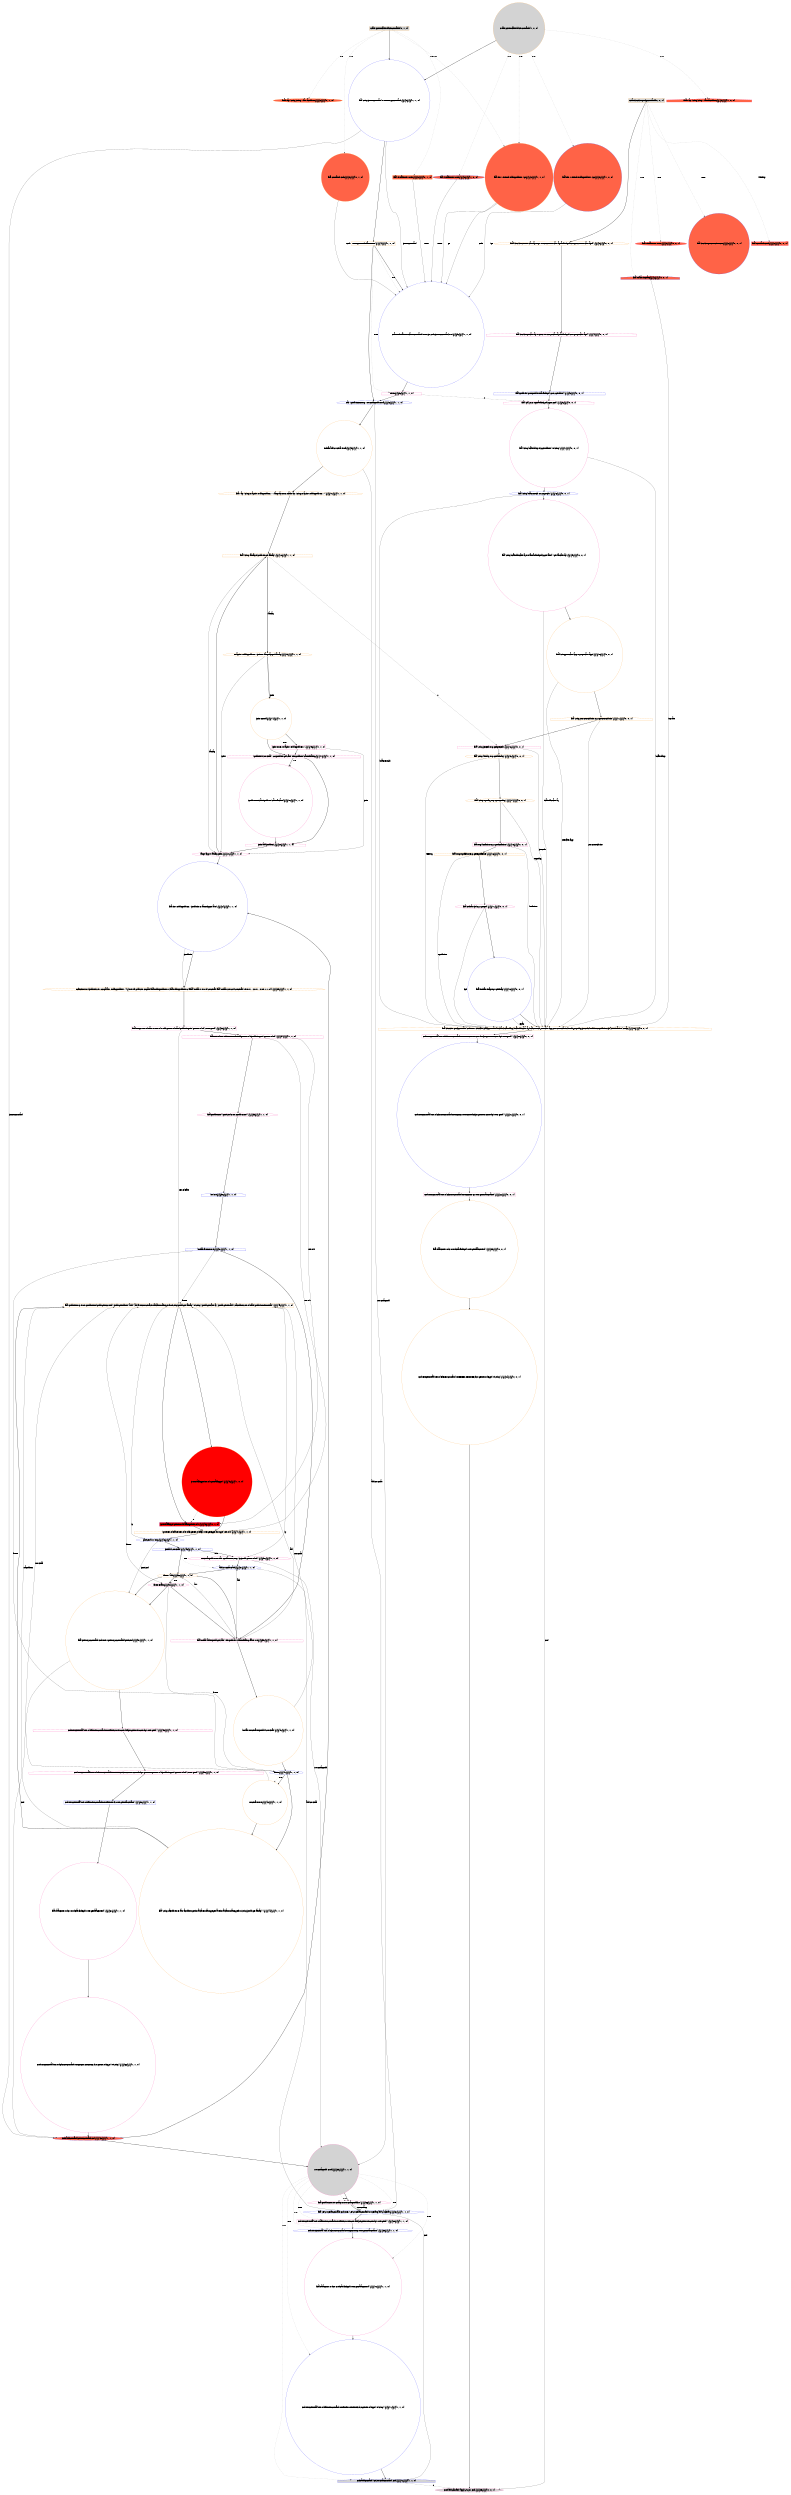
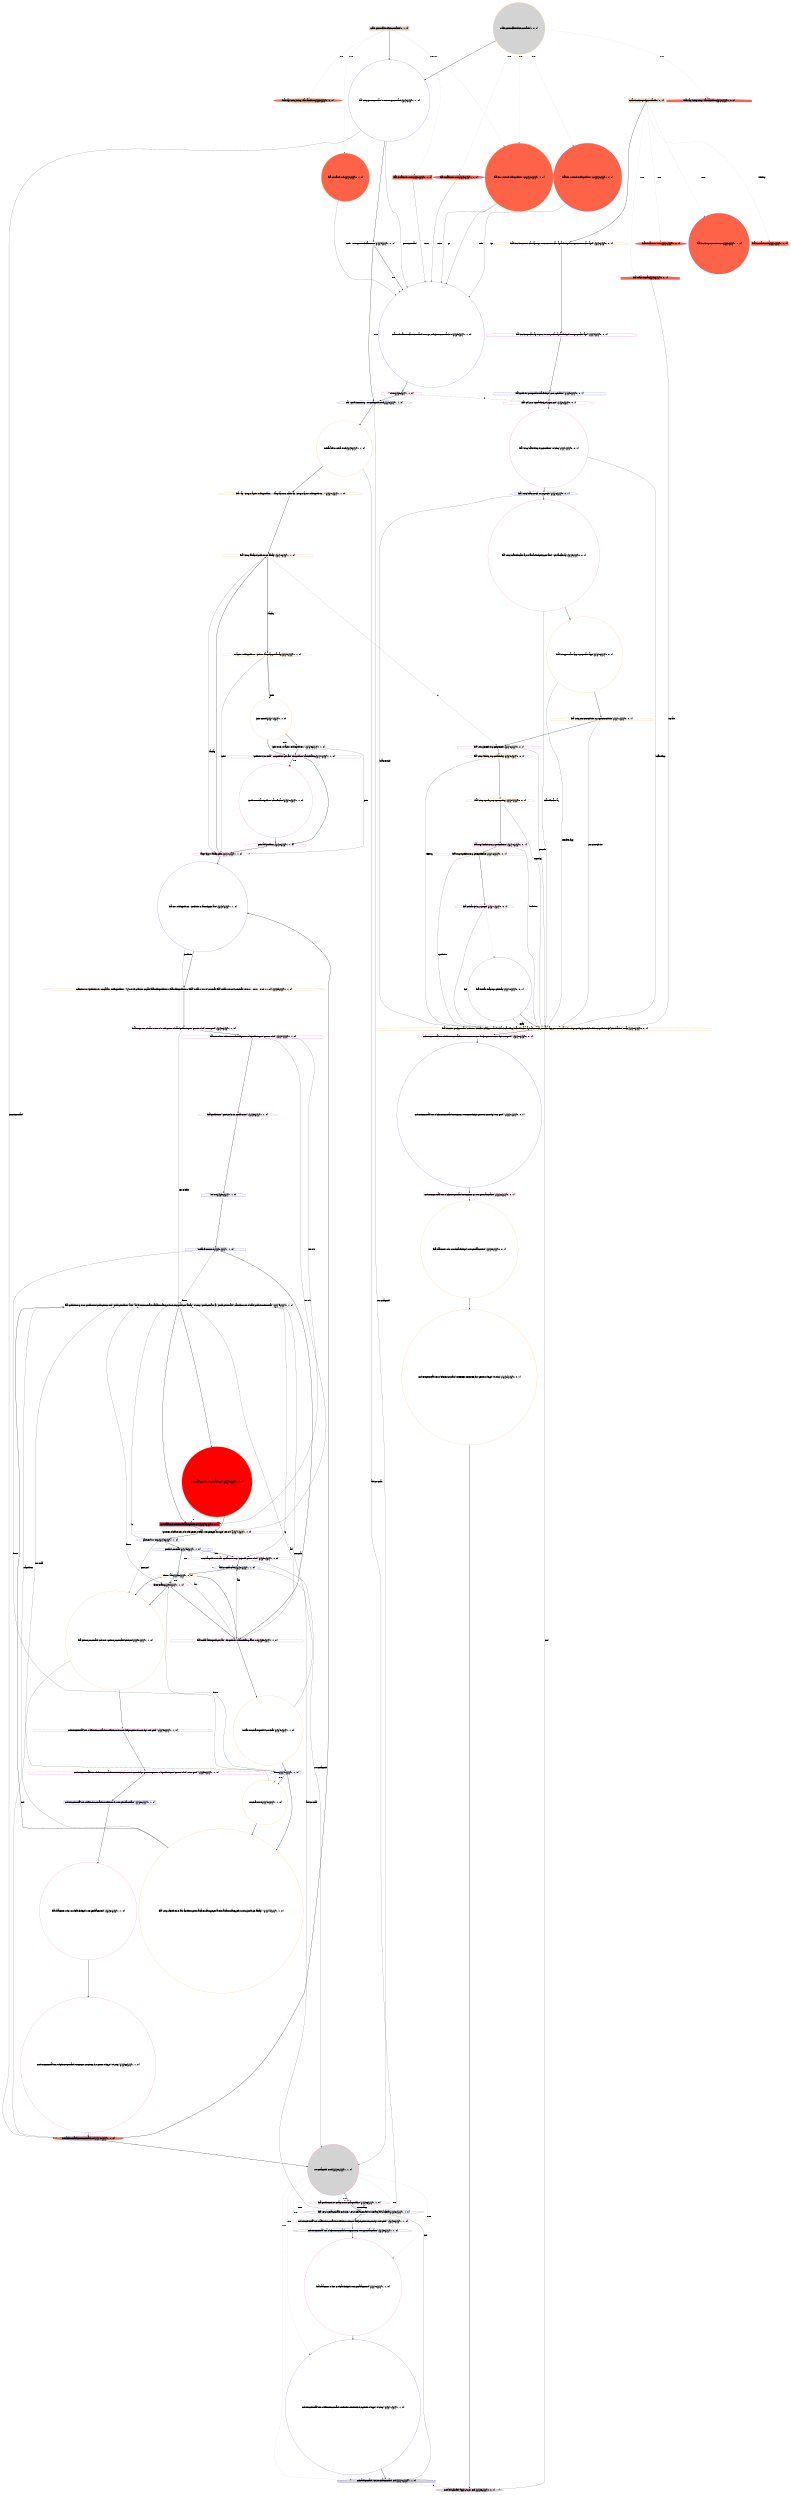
(490, 933) -> (490, 933)
(200, 1693) -> (201, 1693)
